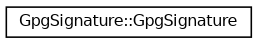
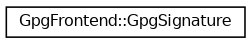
(129, 22) -> (126, 22)
